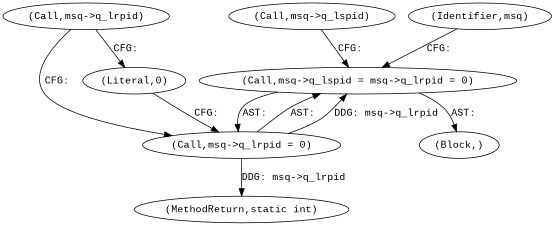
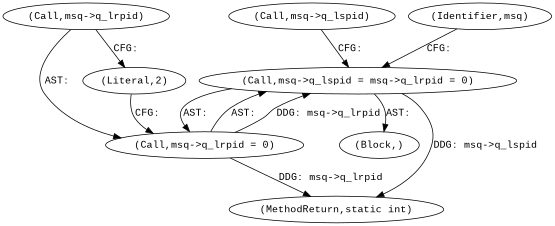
(60, 81) -> (60, 81)
(134, 81) -> (134, 81)
none -> (431, 148)
